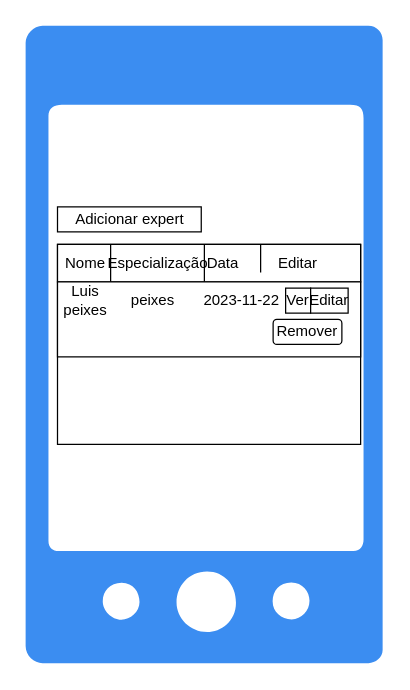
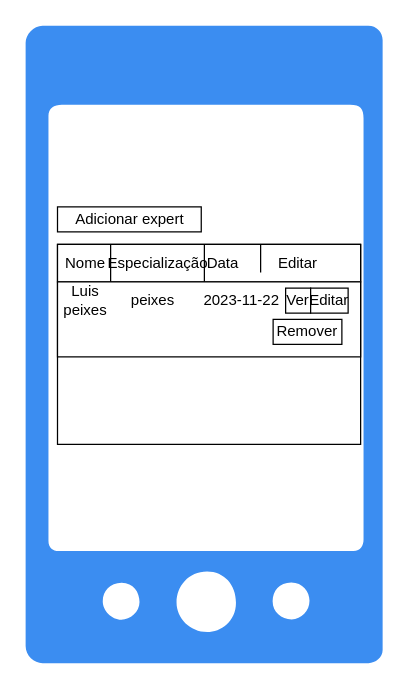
(308, 332) -> (308, 332)
